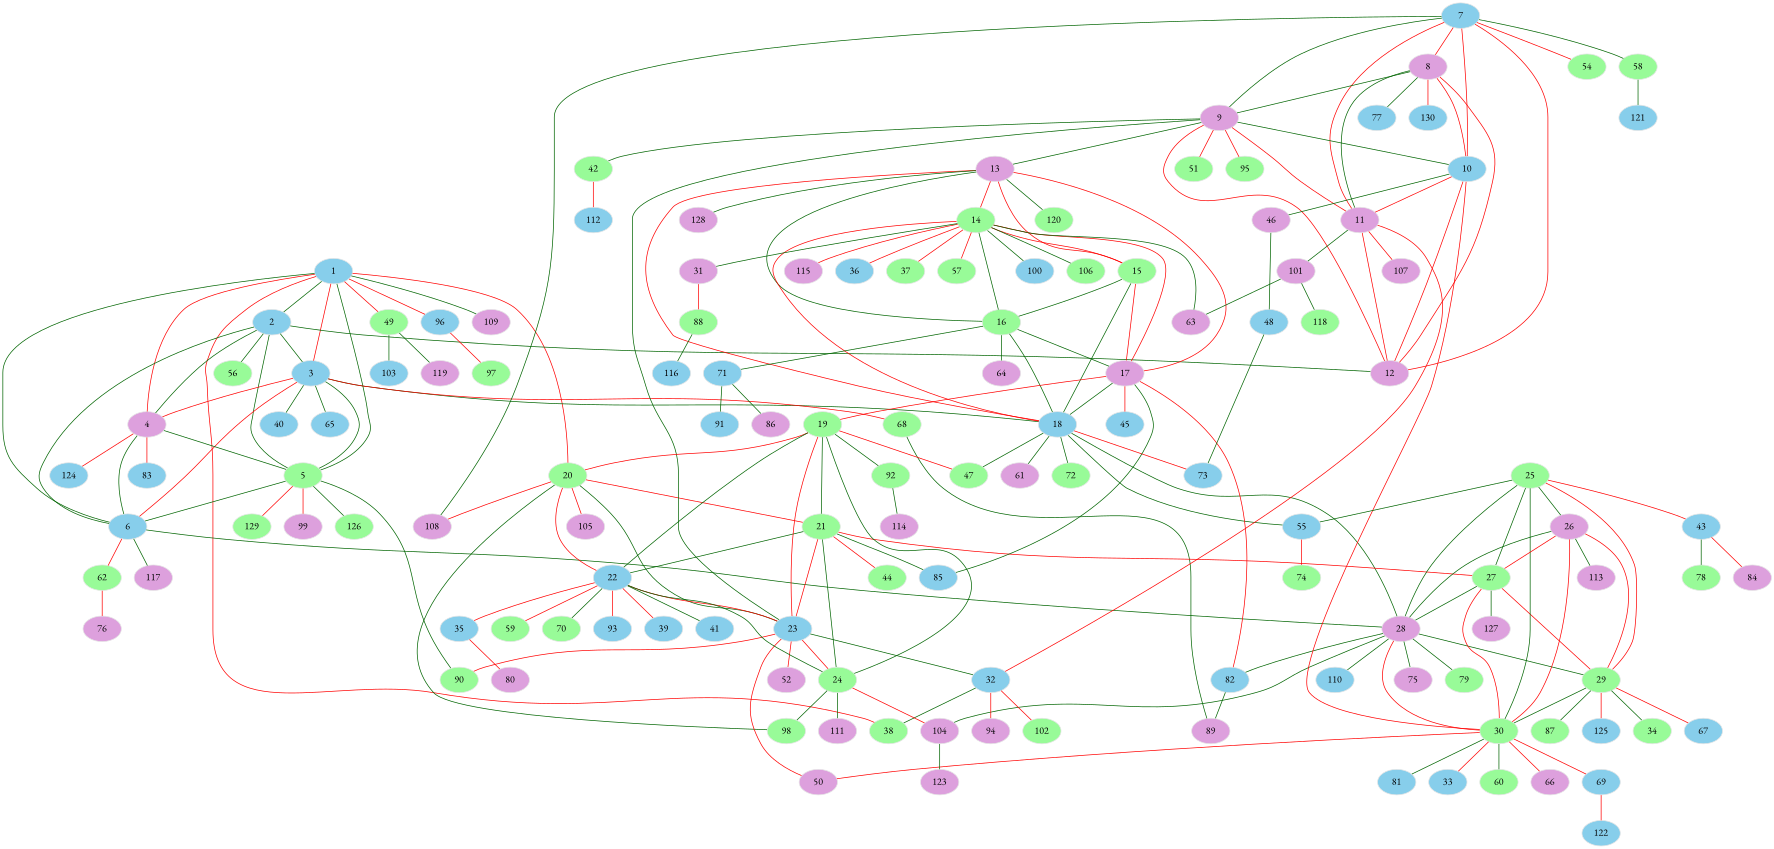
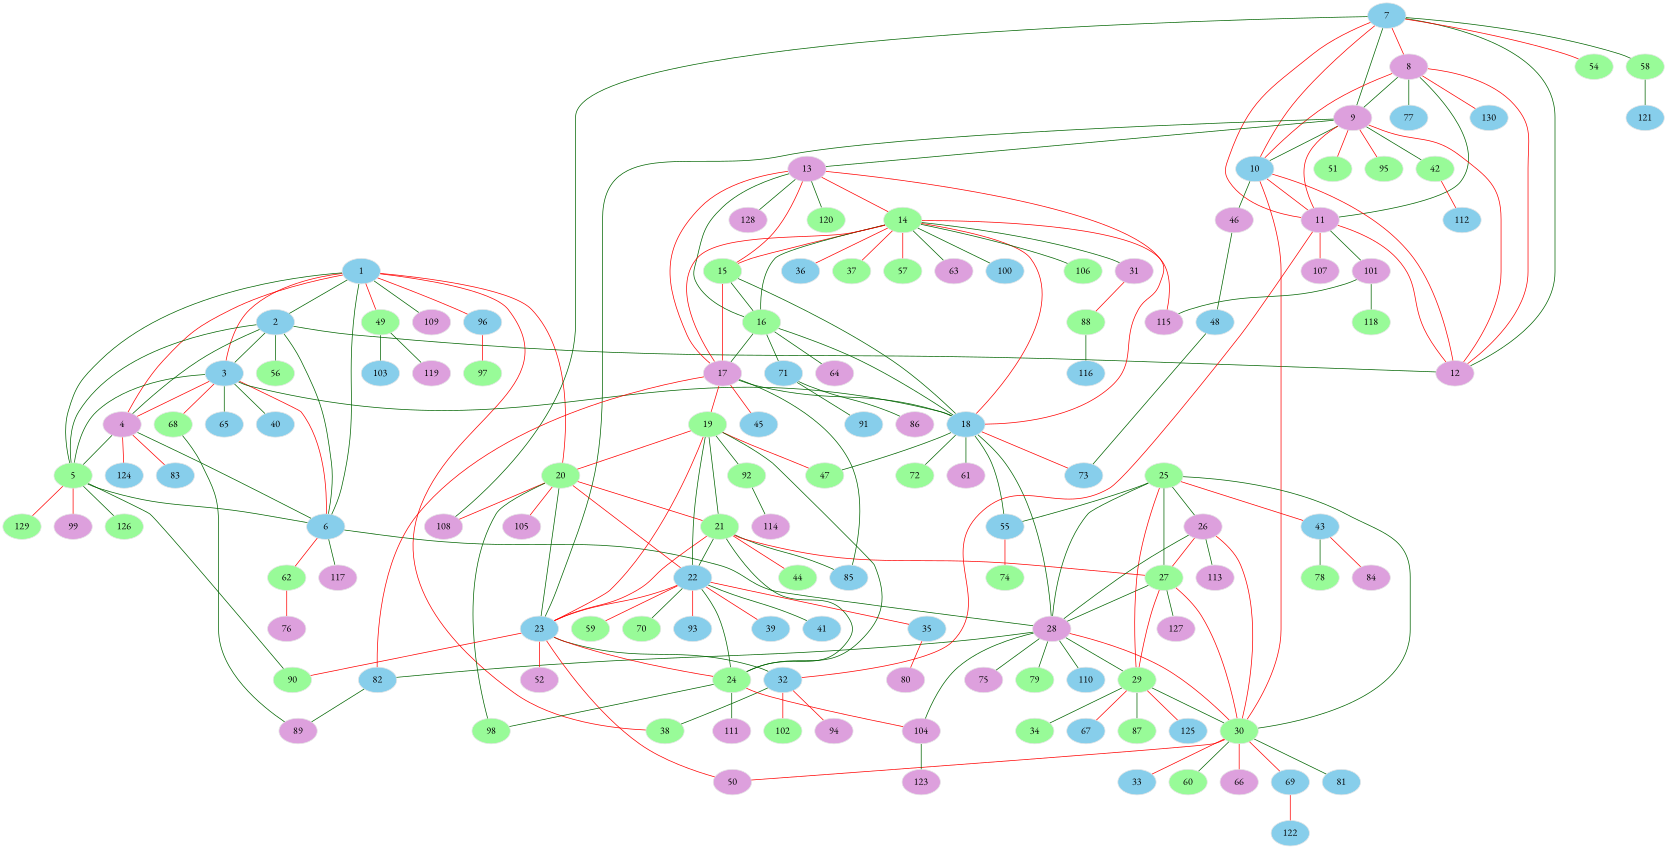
(1548, 225) -> (1555, 164)
(1243, 297) -> (1277, 296)
(1629, 593) -> none
